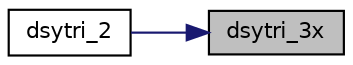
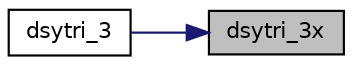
(70, 33) -> (70, 33)
